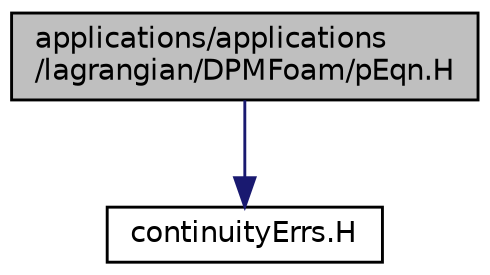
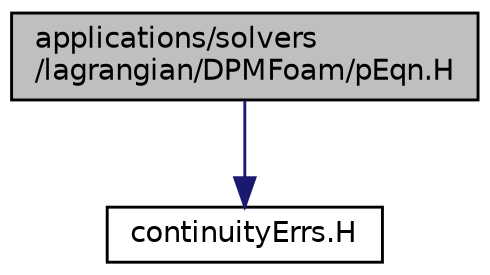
(245, 56) -> (245, 56)
